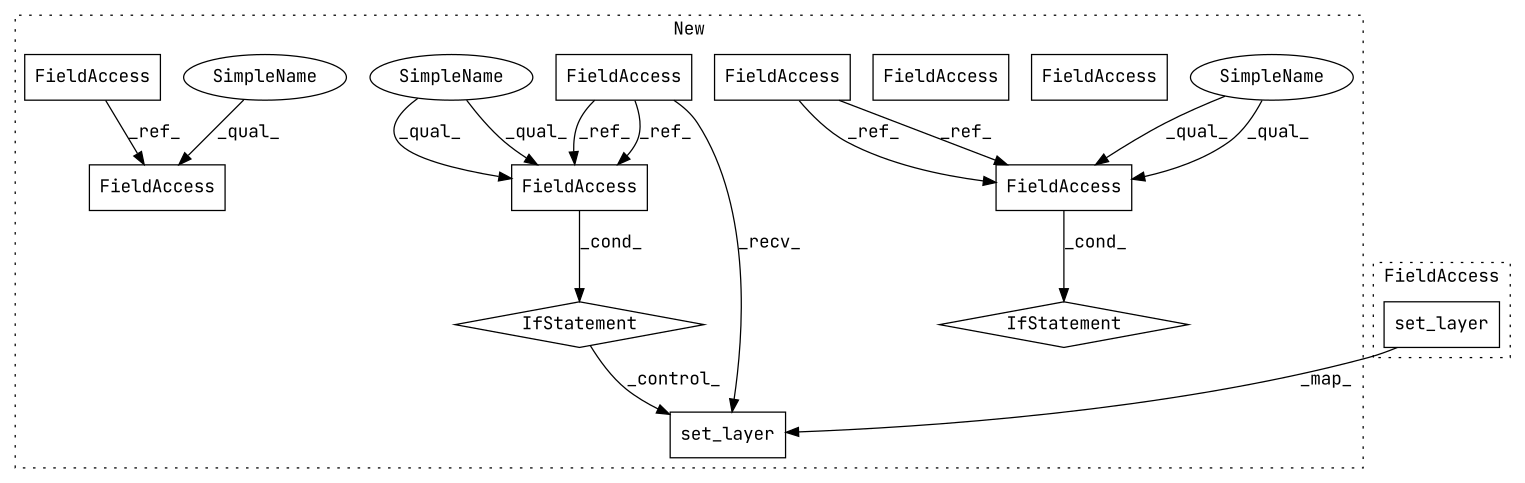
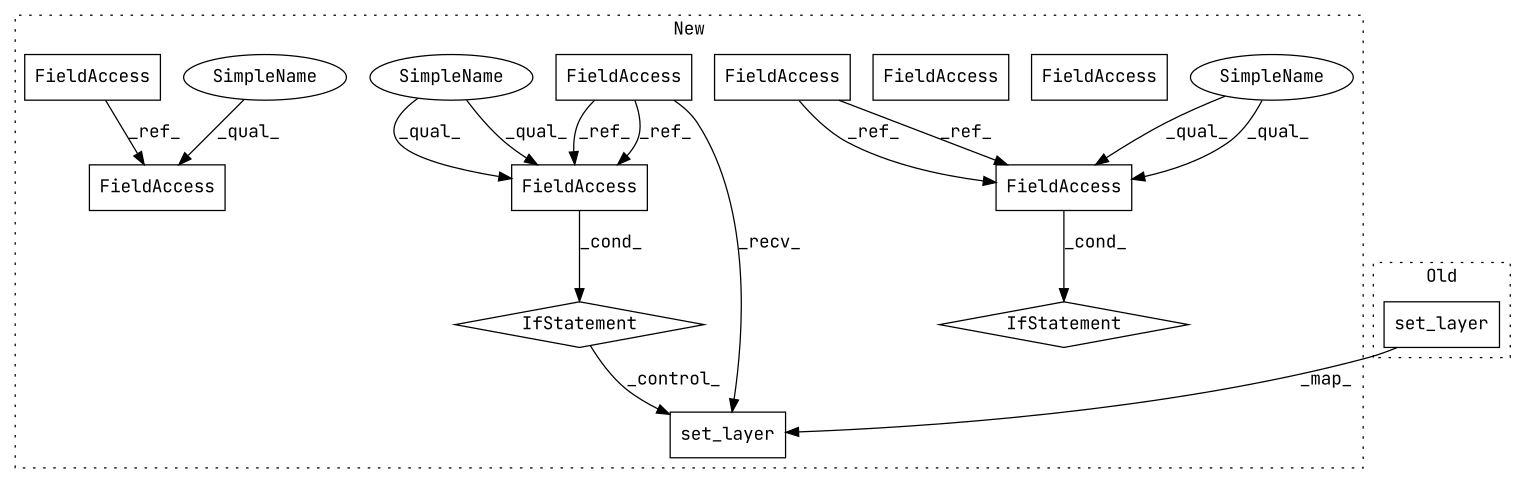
(1442, 277) -> (1442, 277)
